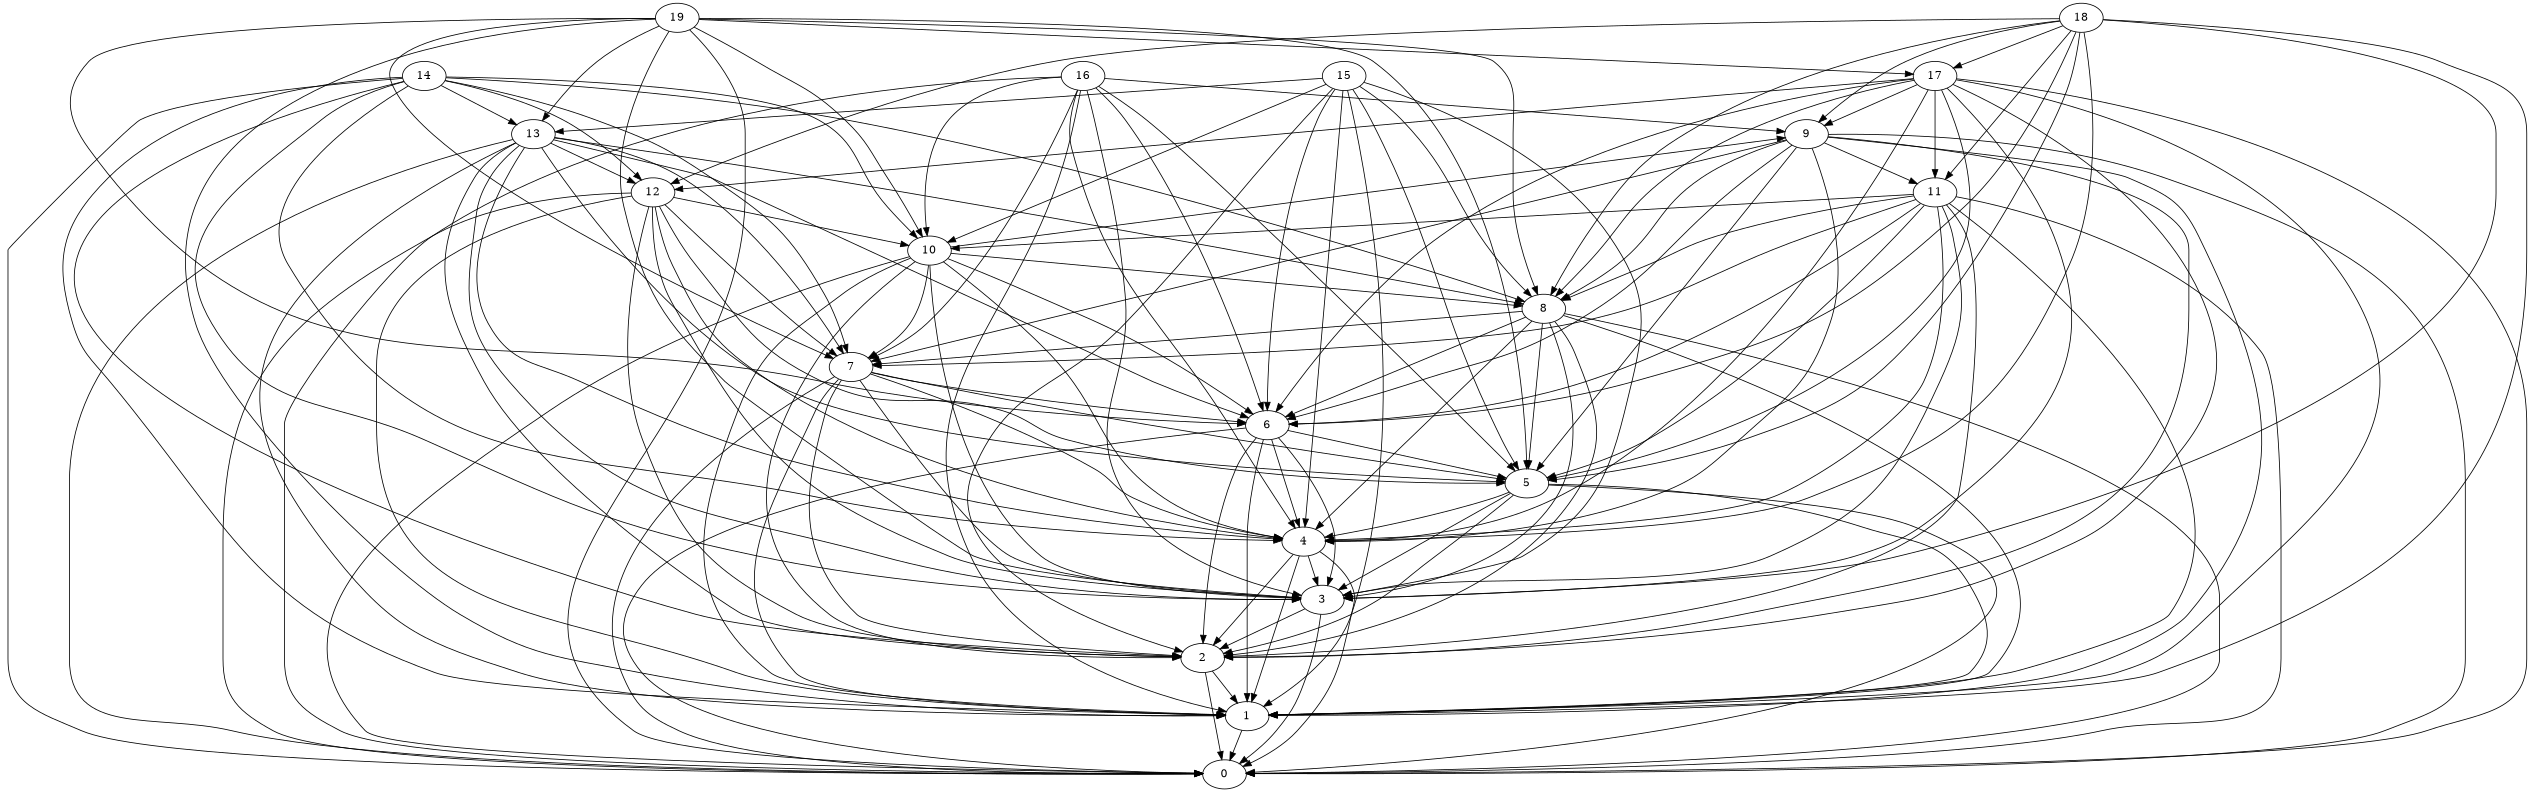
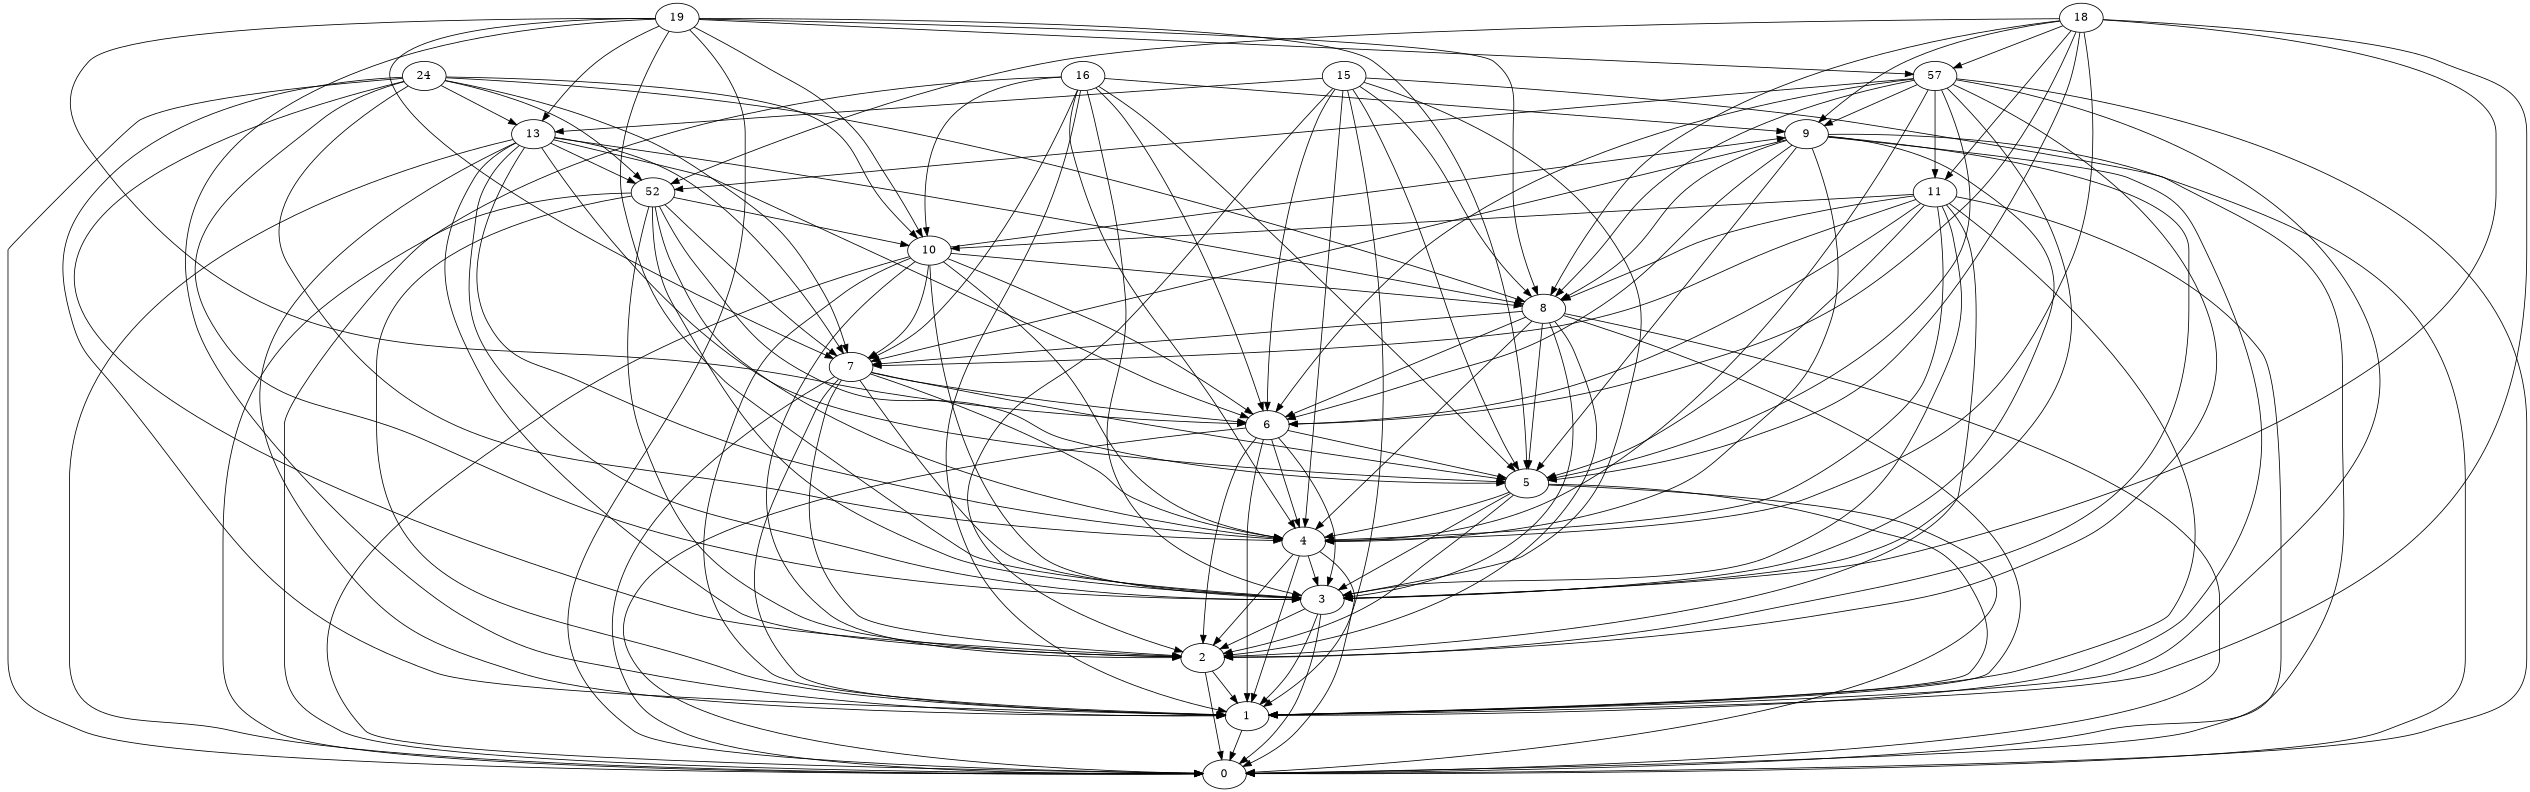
(424, 76) -> (424, 76)
(1935, 76) -> (1935, 76)
(1141, 162) -> (2344, 512)
(1867, 162) -> (1907, 512)
(653, 192) -> (653, 192)
none -> (1296, 662)
